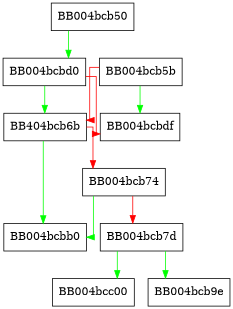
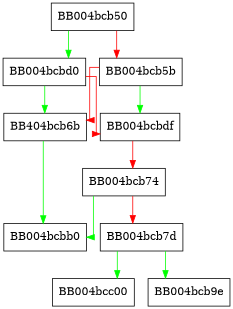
none -> (117, 40)
(93, 141) -> (133, 151)
